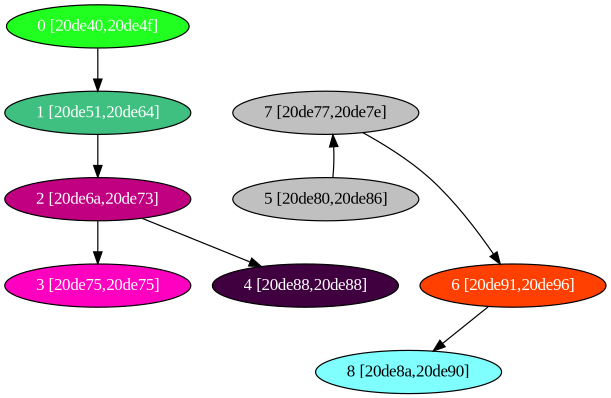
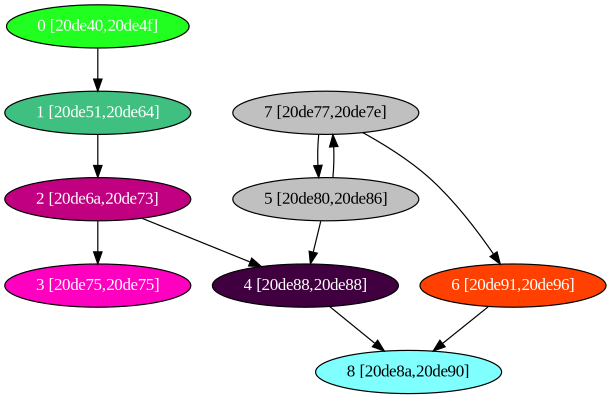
none -> (318, 150)
none -> (317, 237)
none -> (352, 325)
